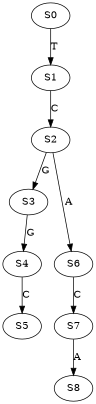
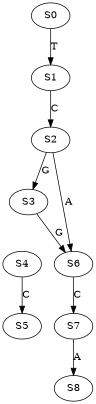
(26, 230) -> (49, 230)
